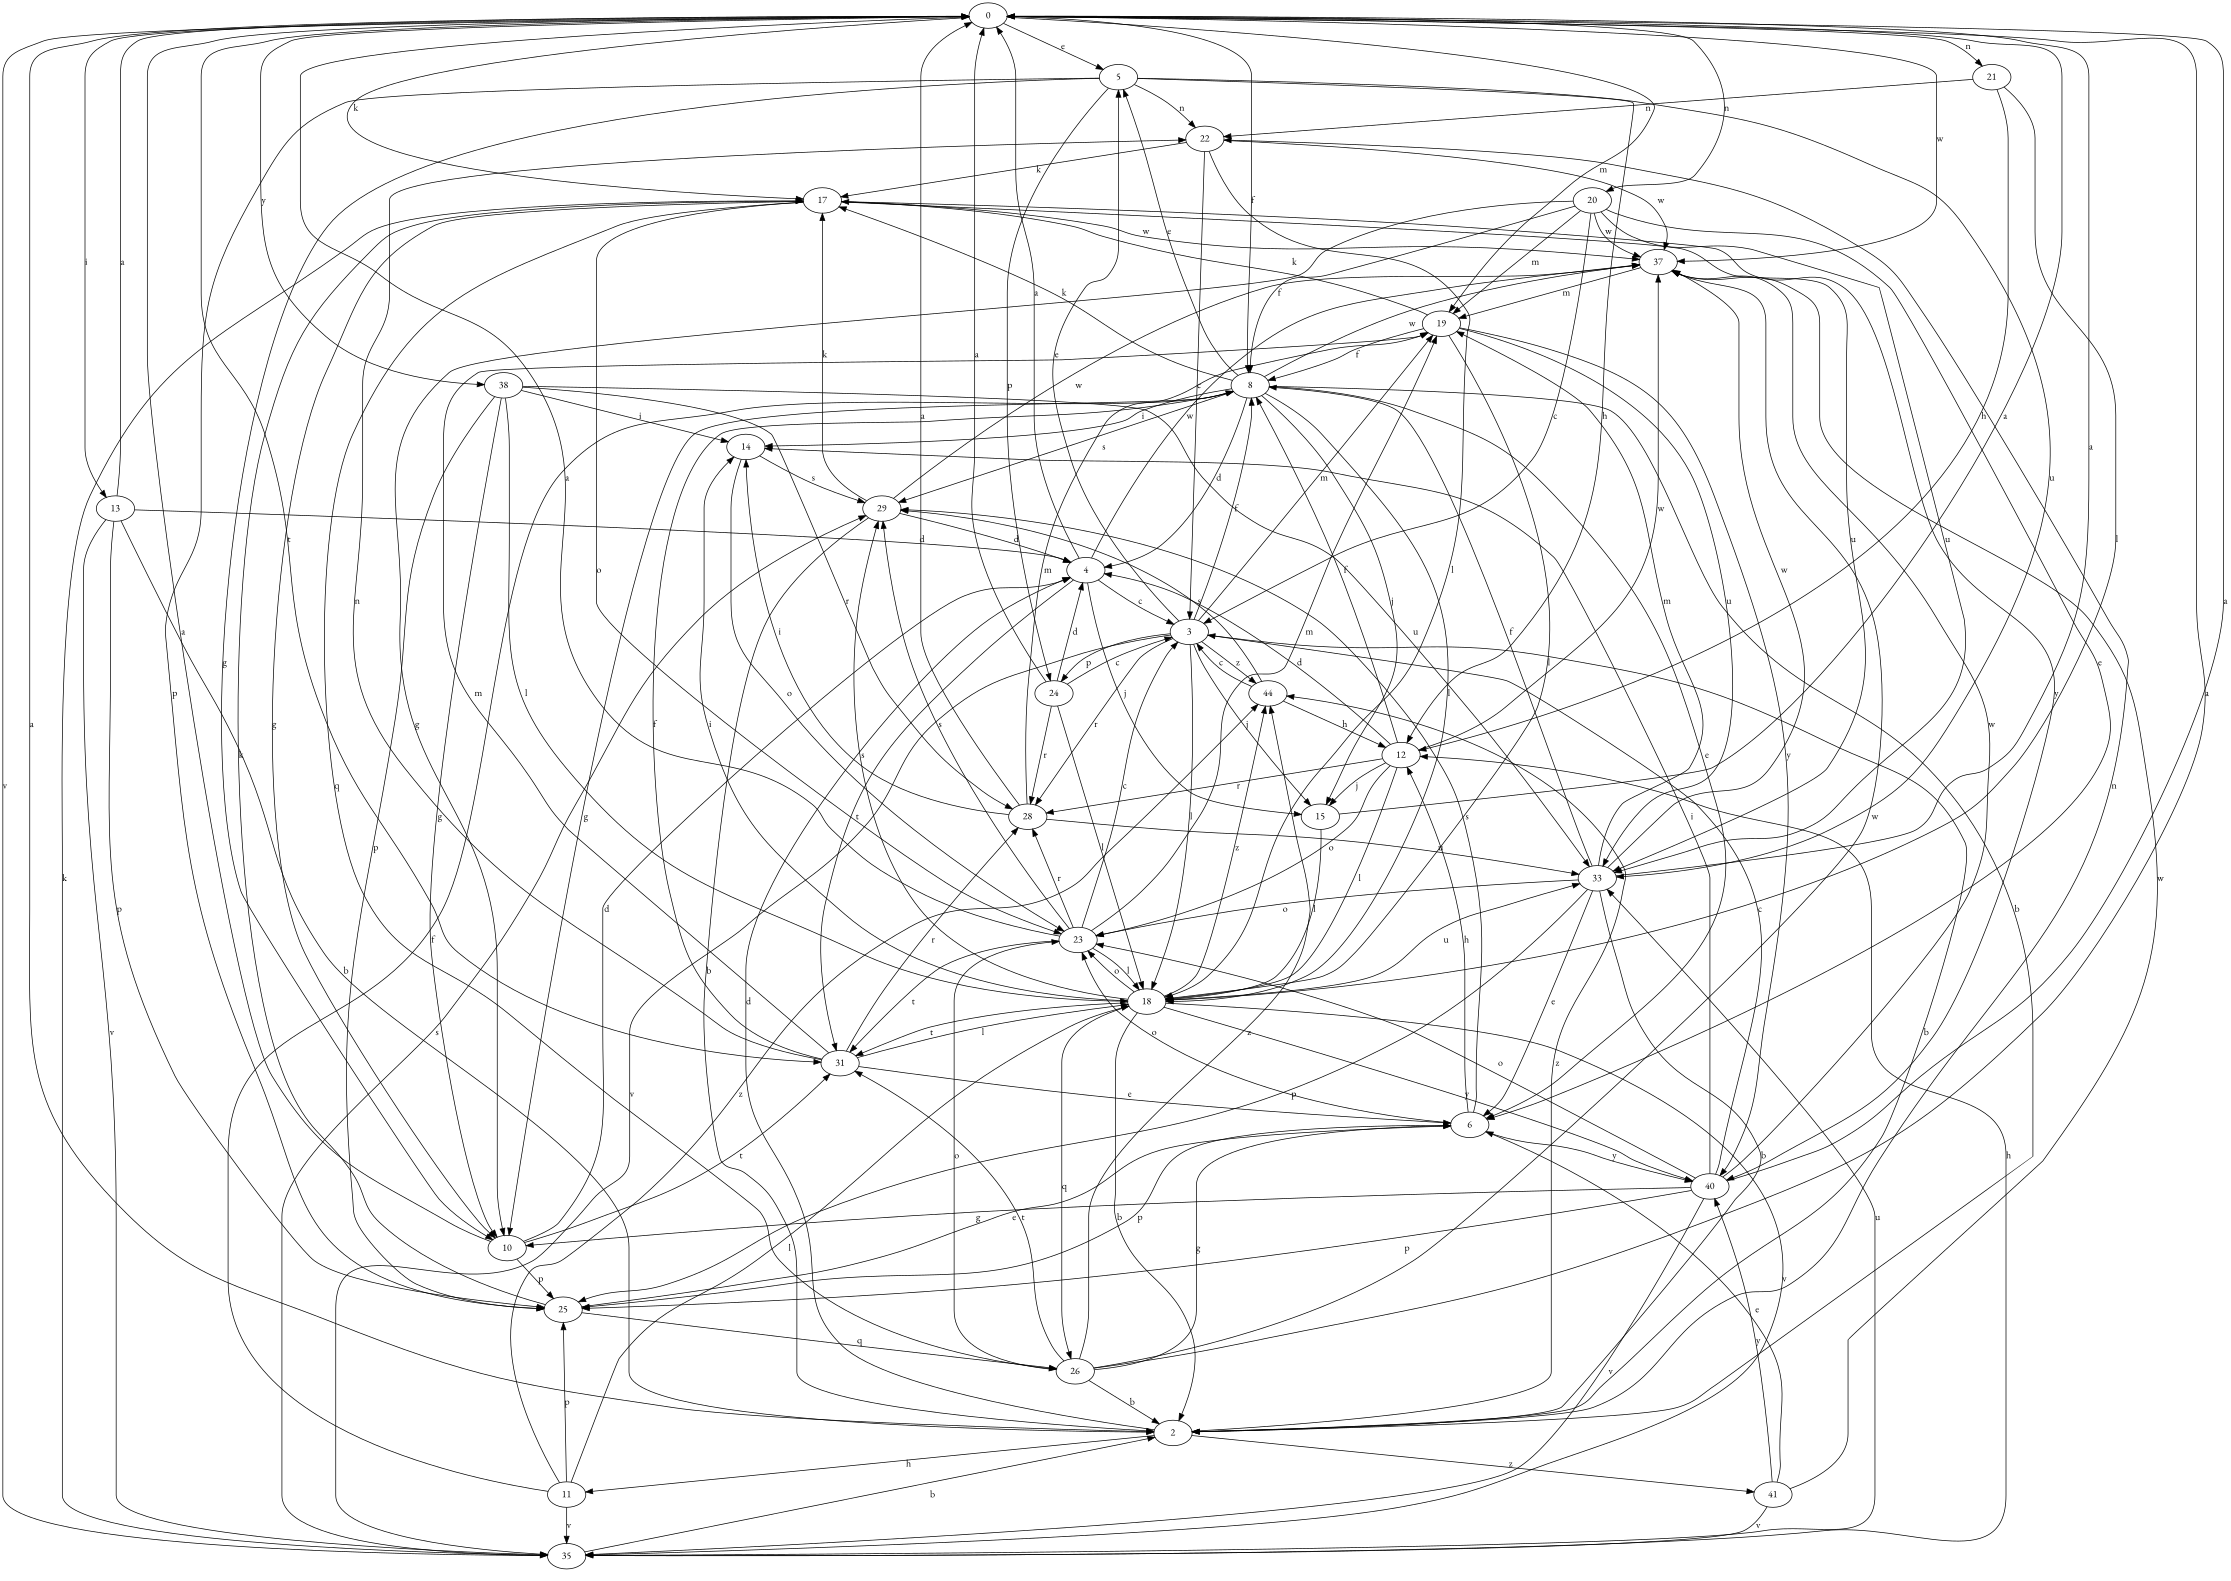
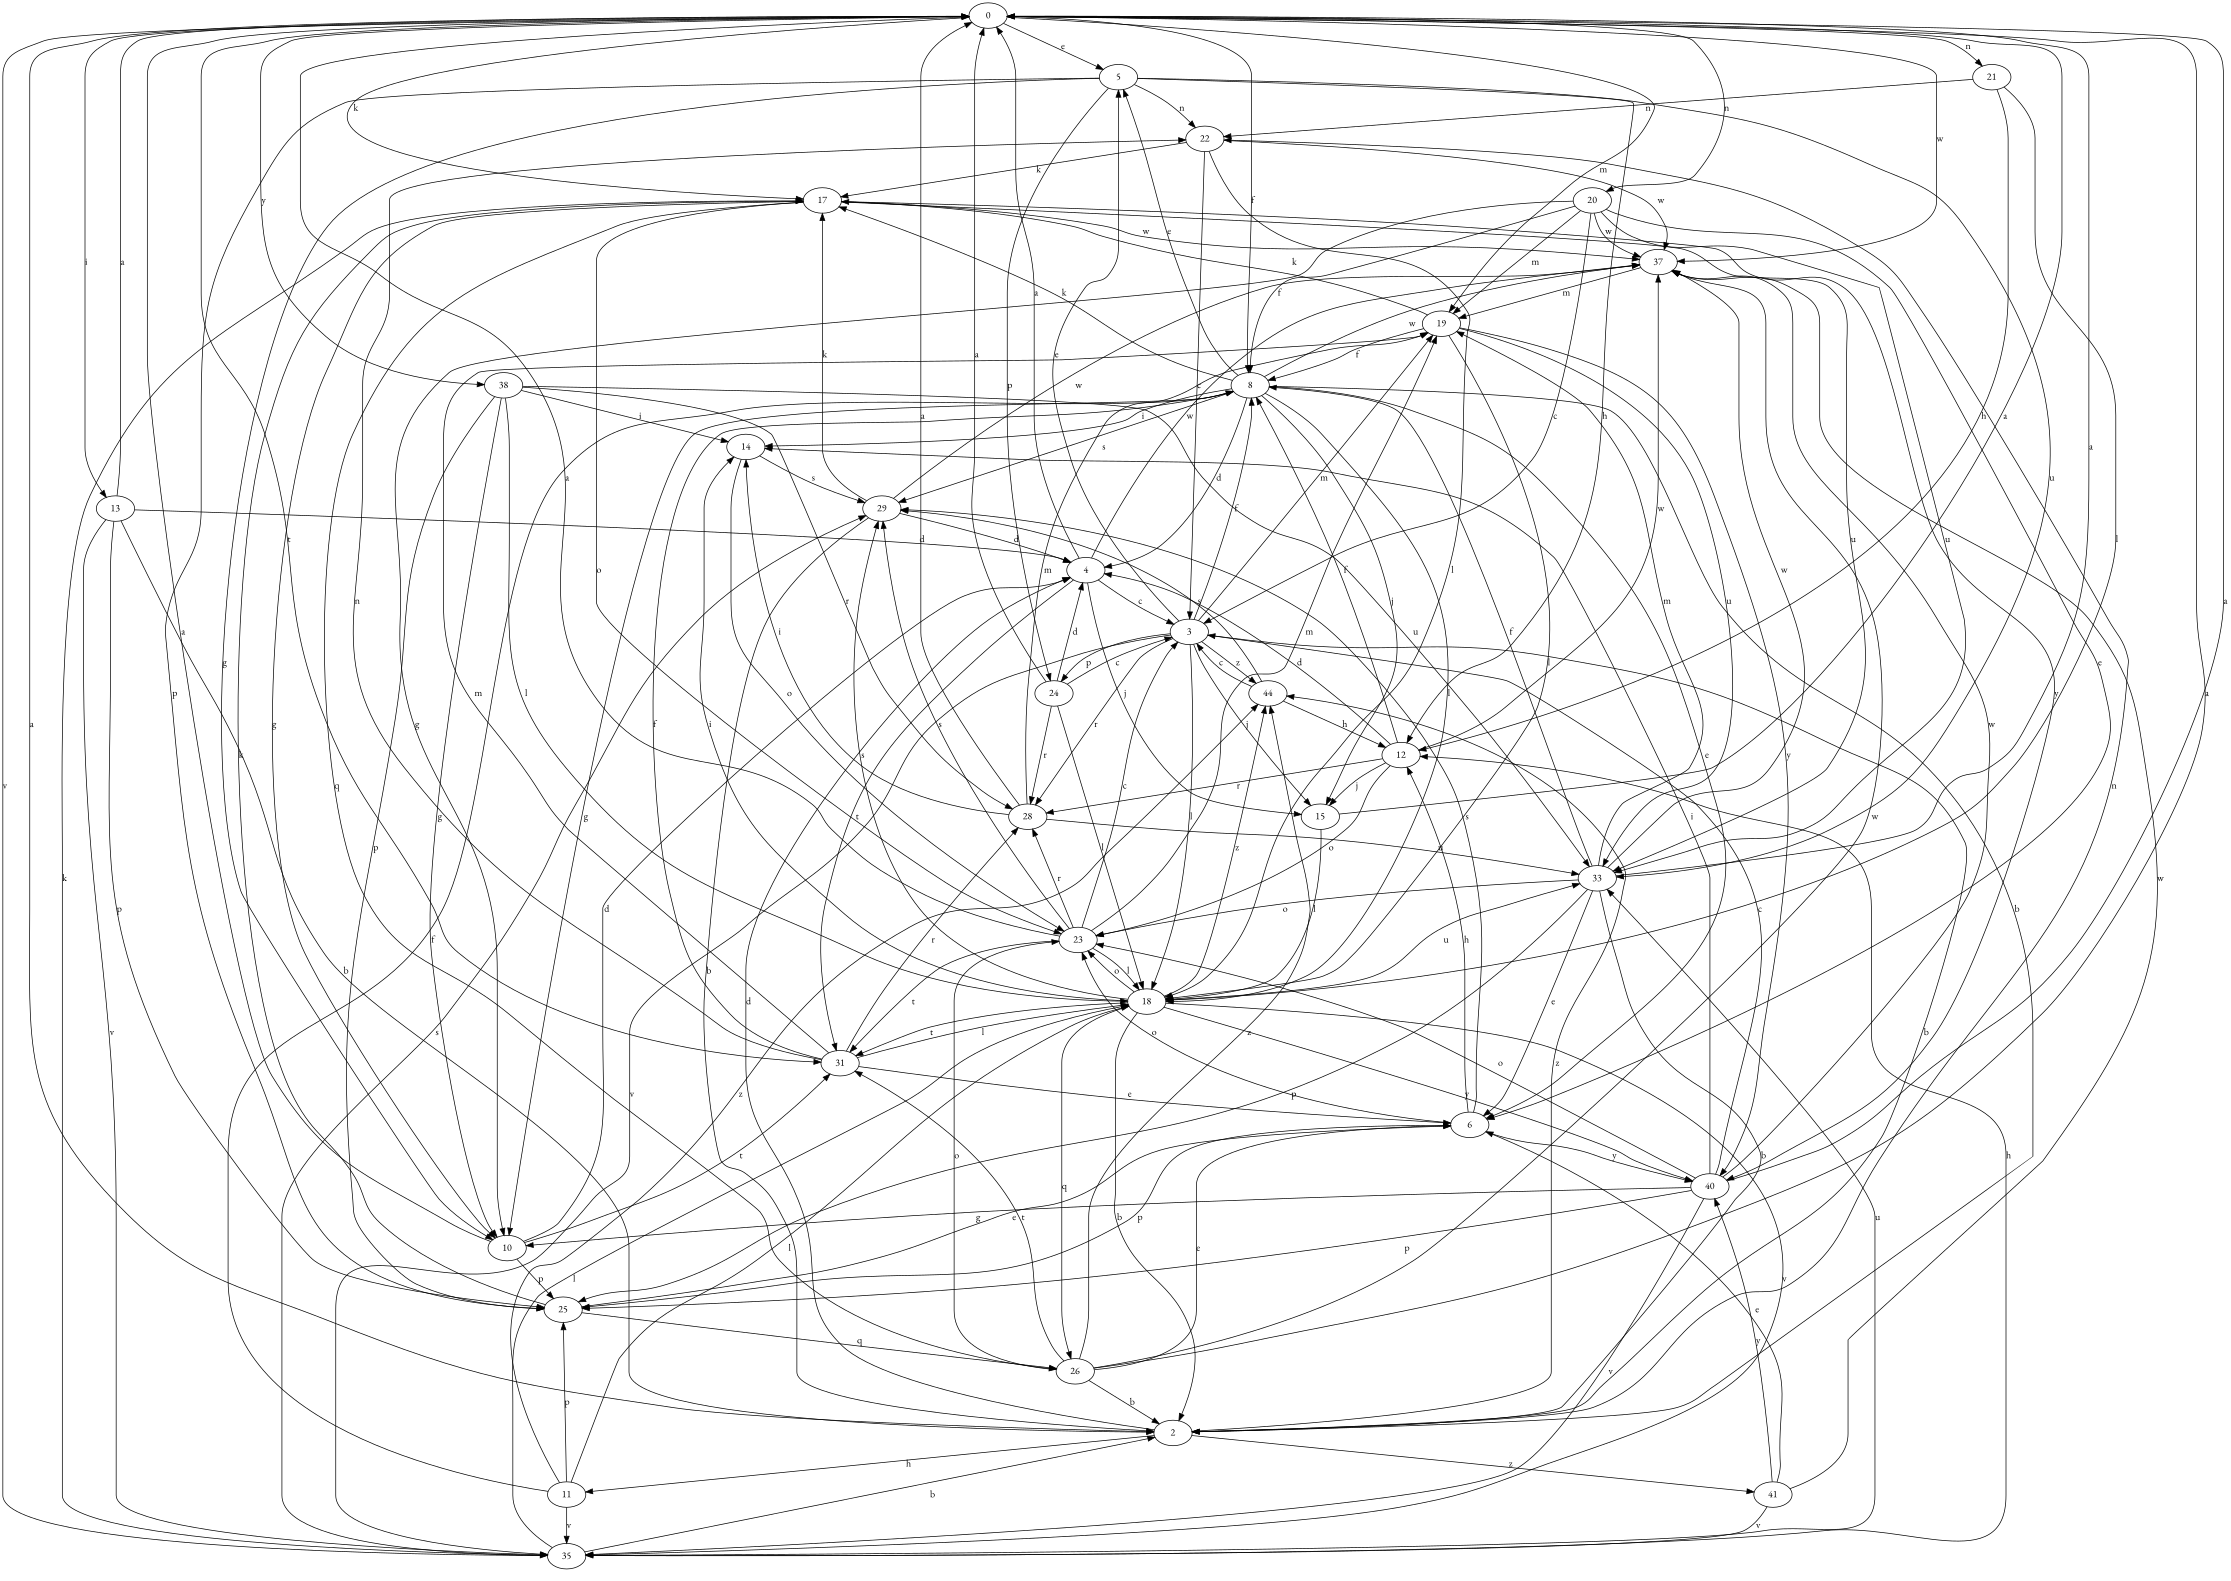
(1327, 931) -> (705, 1204)
(1198, 1248) -> (1198, 1248)
